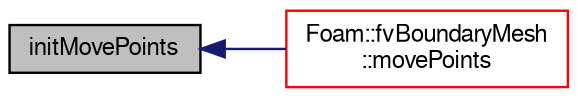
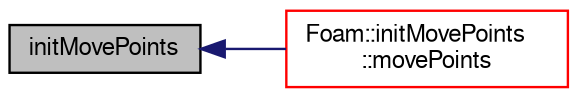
(427, 49) -> (427, 49)
